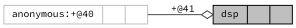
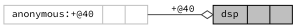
(180, 9) -> (180, 9)
